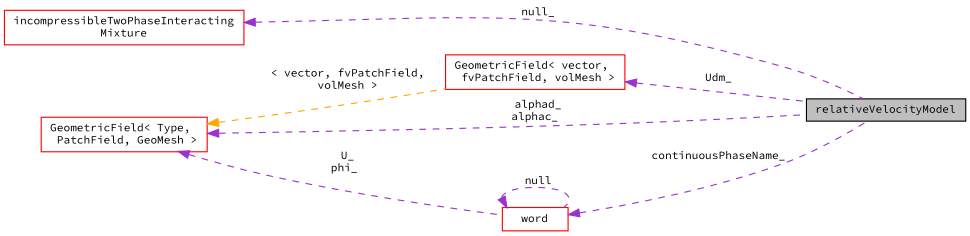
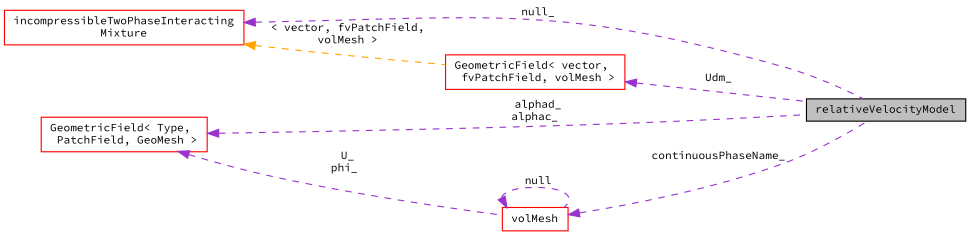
(332, 107) -> (350, 56)
(535, 219) -> (535, 219)
